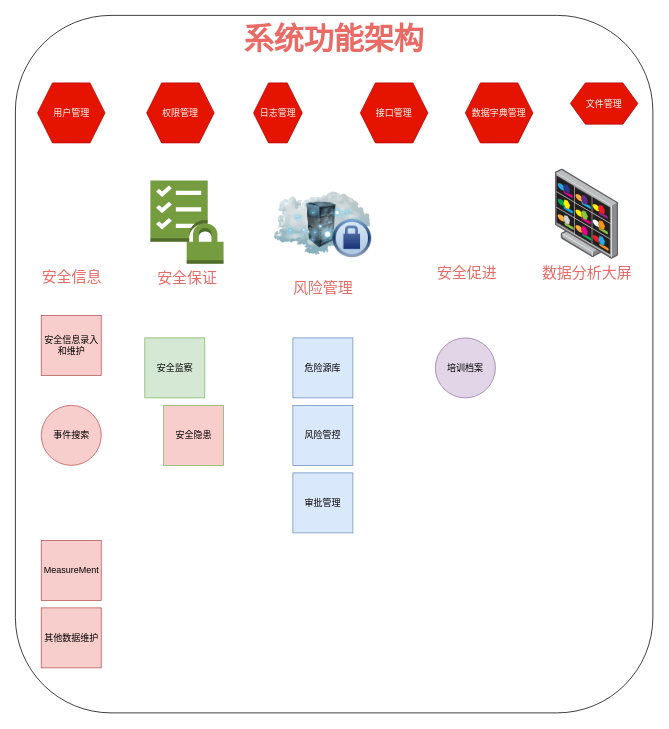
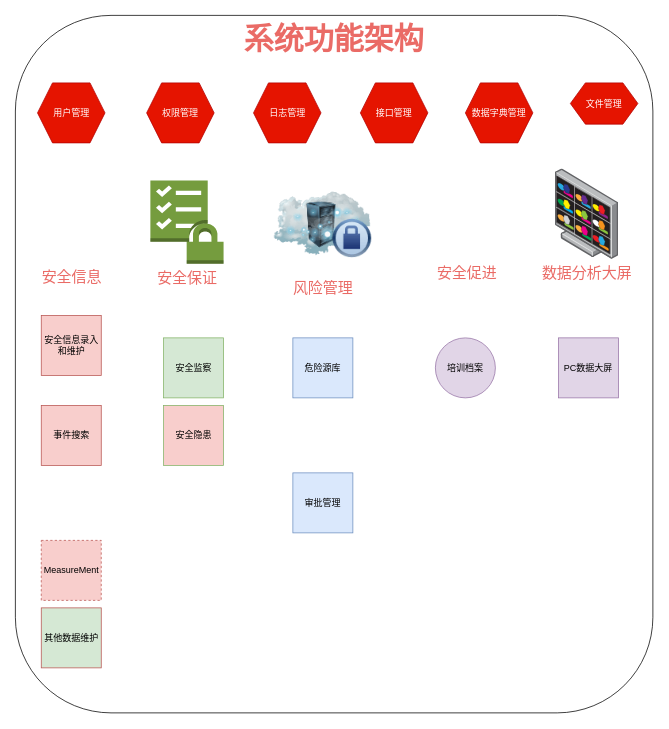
(278, 113) -> (287, 113)
(175, 368) -> (194, 368)
none -> (589, 368)
(71, 435) -> (71, 435)
(323, 435) -> none
(71, 570) -> (71, 570)
(71, 638) -> (71, 638)
